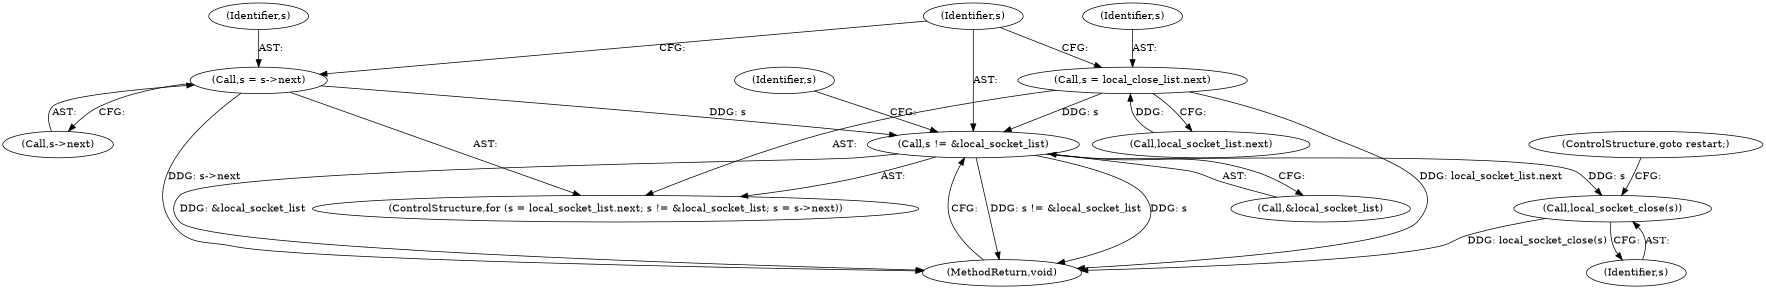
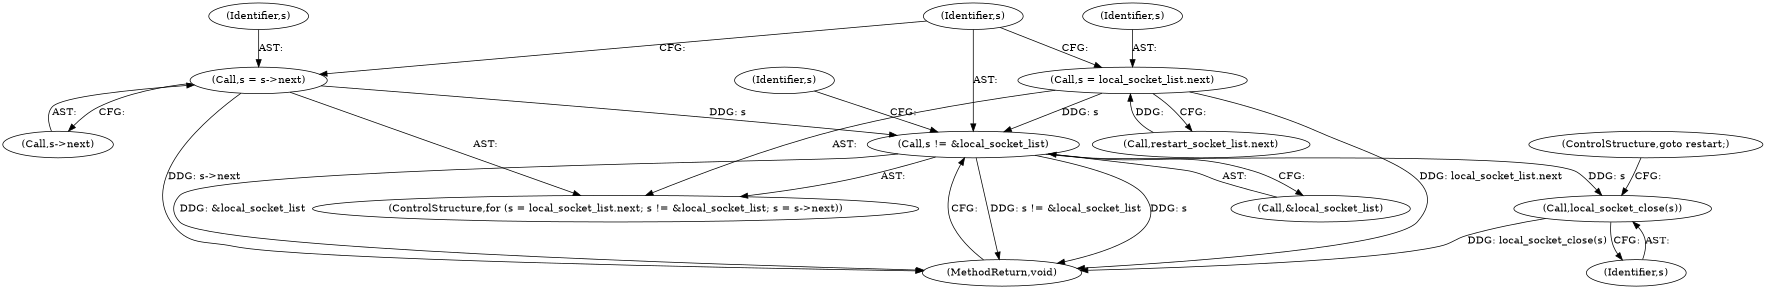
(1133, 80) -> (1133, 80)
(1201, 145) -> (1201, 145)
